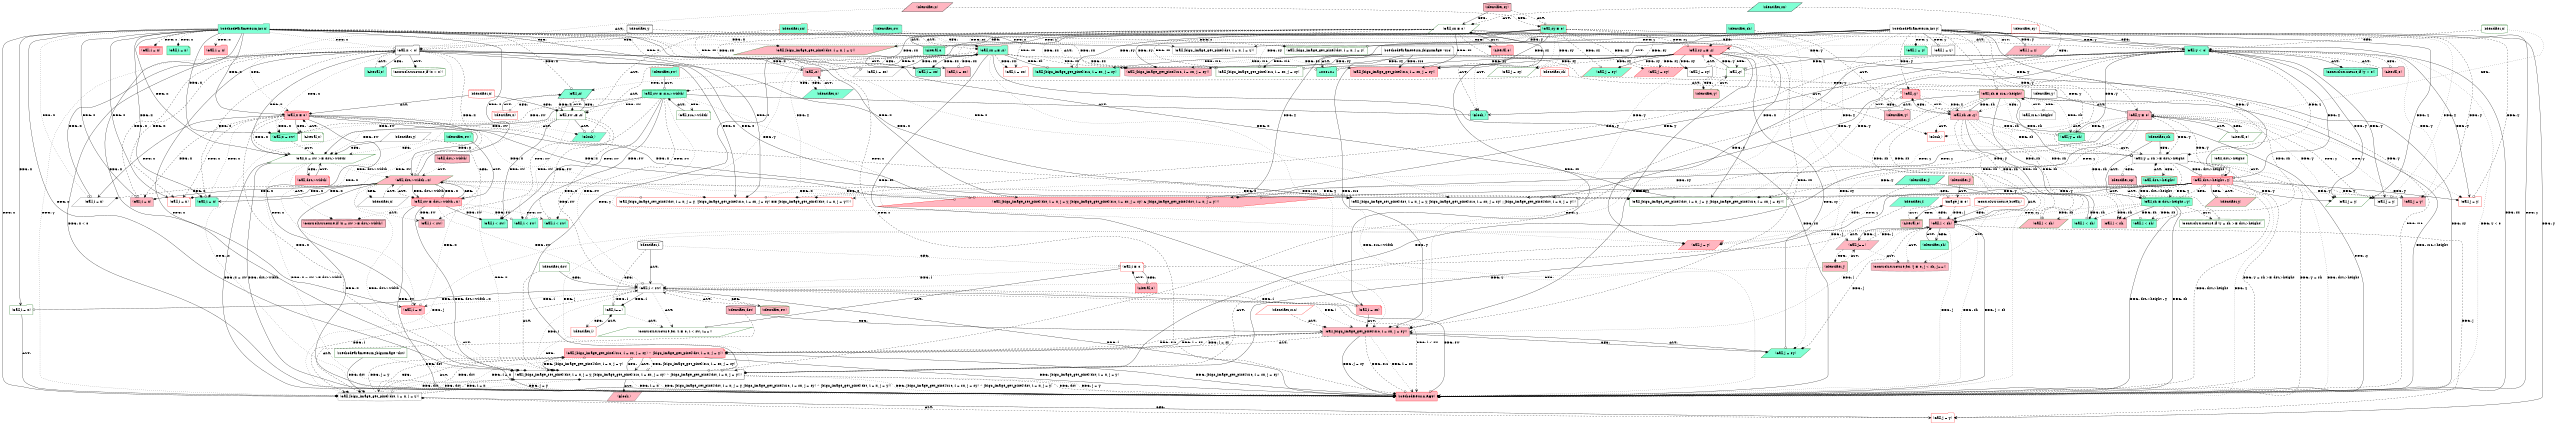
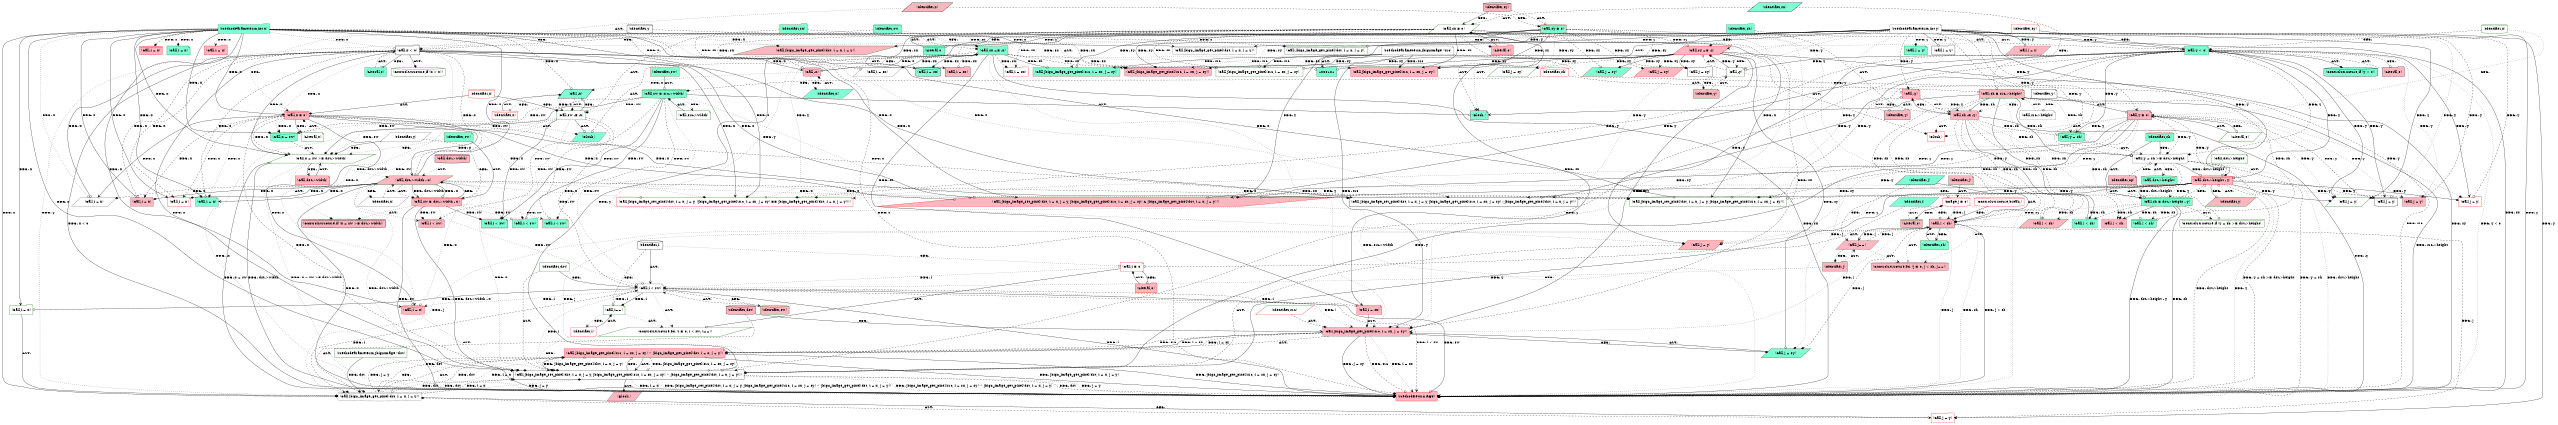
(2127, 166) -> (2139, 170)
